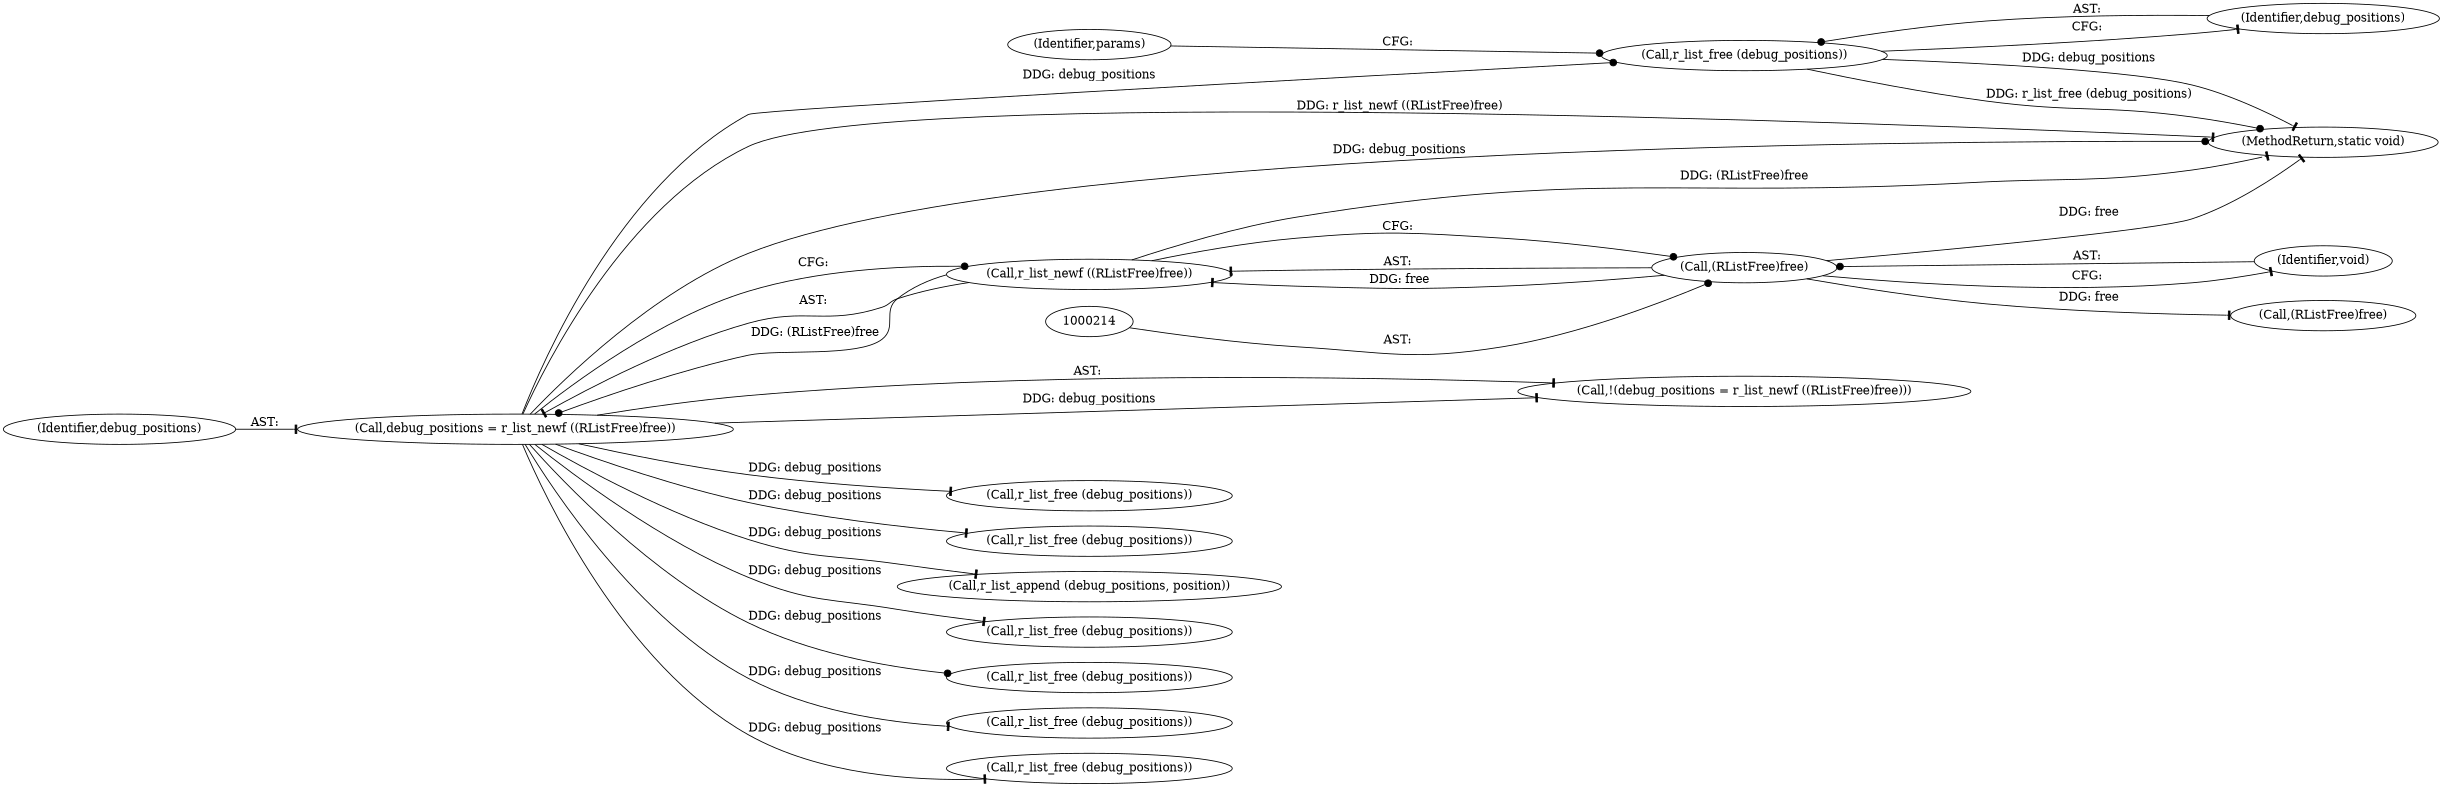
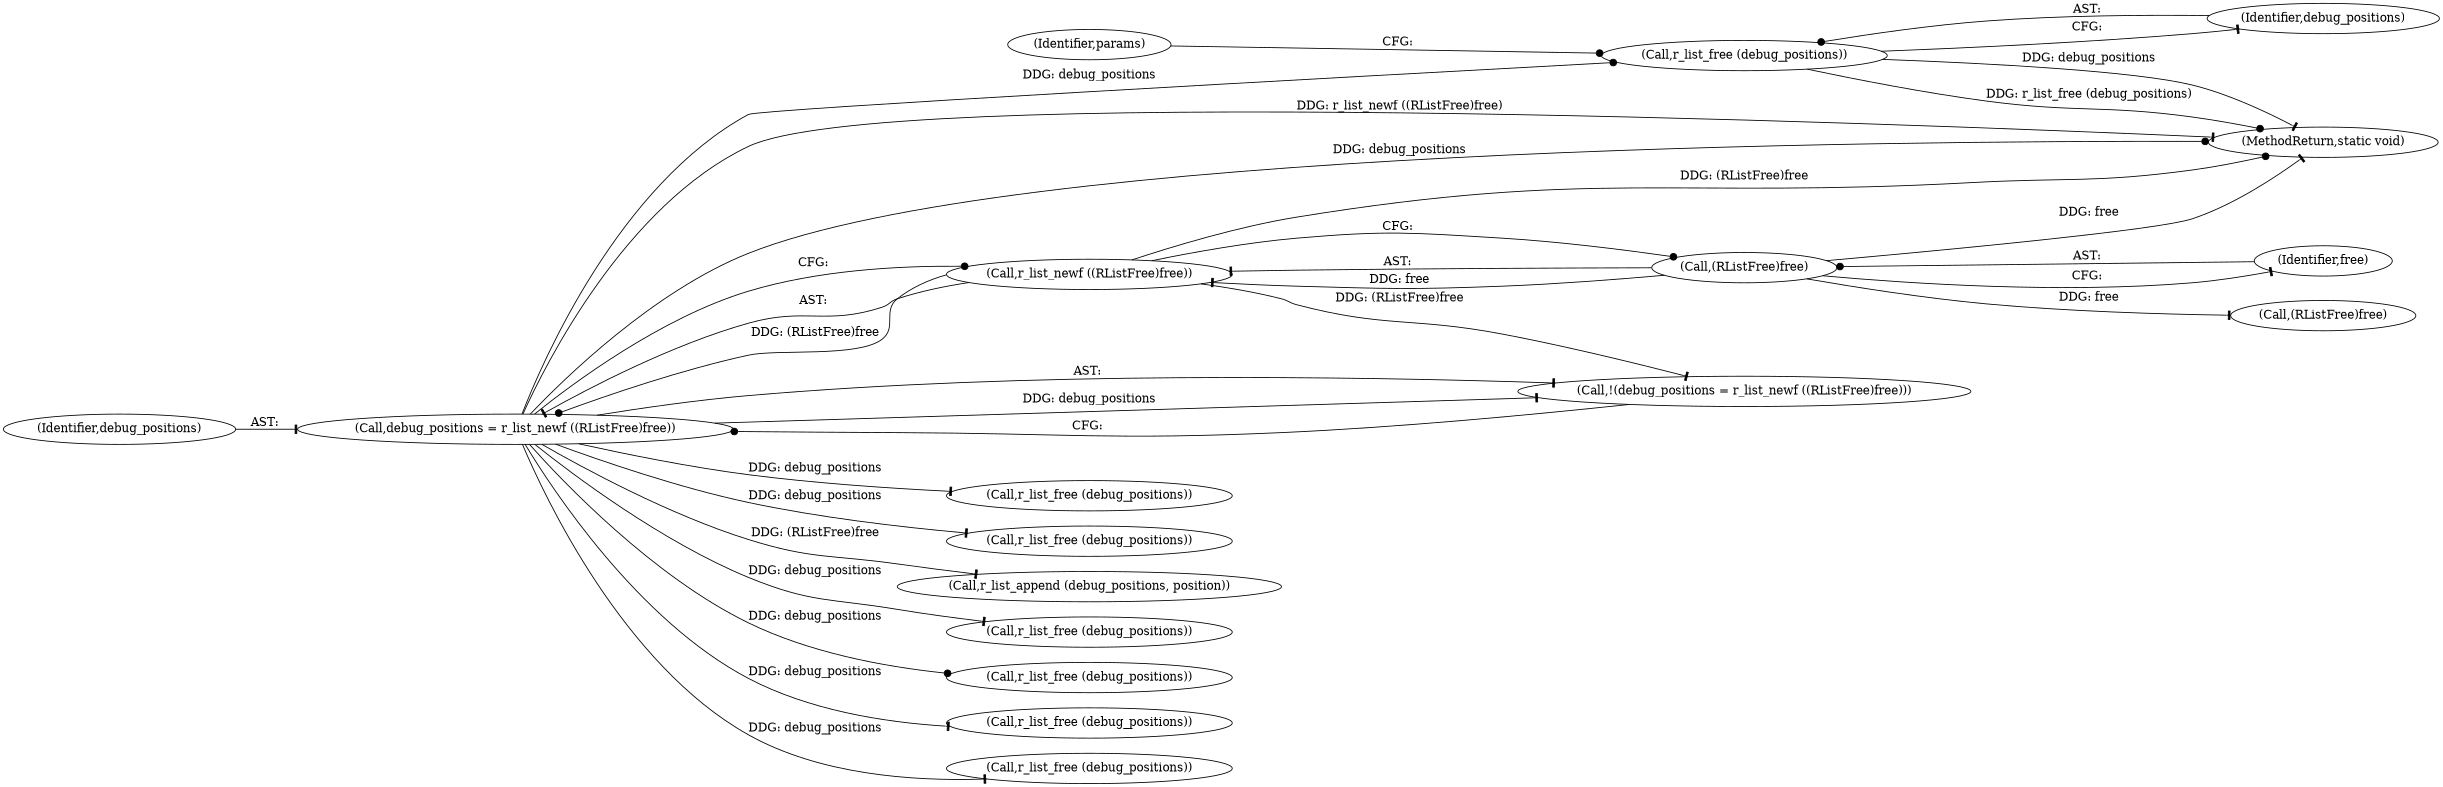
(1694, 188) -> (1694, 188)
(2323, 261) -> (2323, 261)
(1089, 322) -> none
none -> (1443, 325)
none -> (1184, 436)
(815, 533) -> (815, 533)
